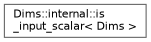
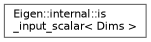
(75, 21) -> (75, 21)
